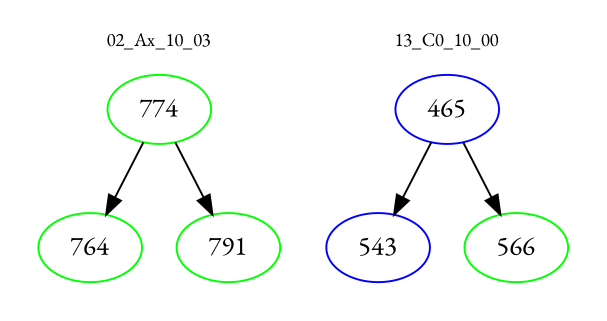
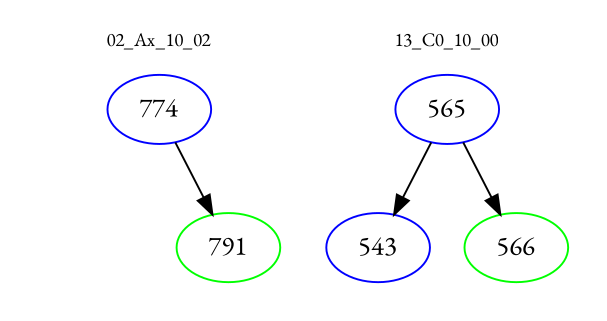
(159, 41) -> (159, 41)
(159, 109) -> (159, 109)
(447, 109) -> (447, 109)
(90, 248) -> none
